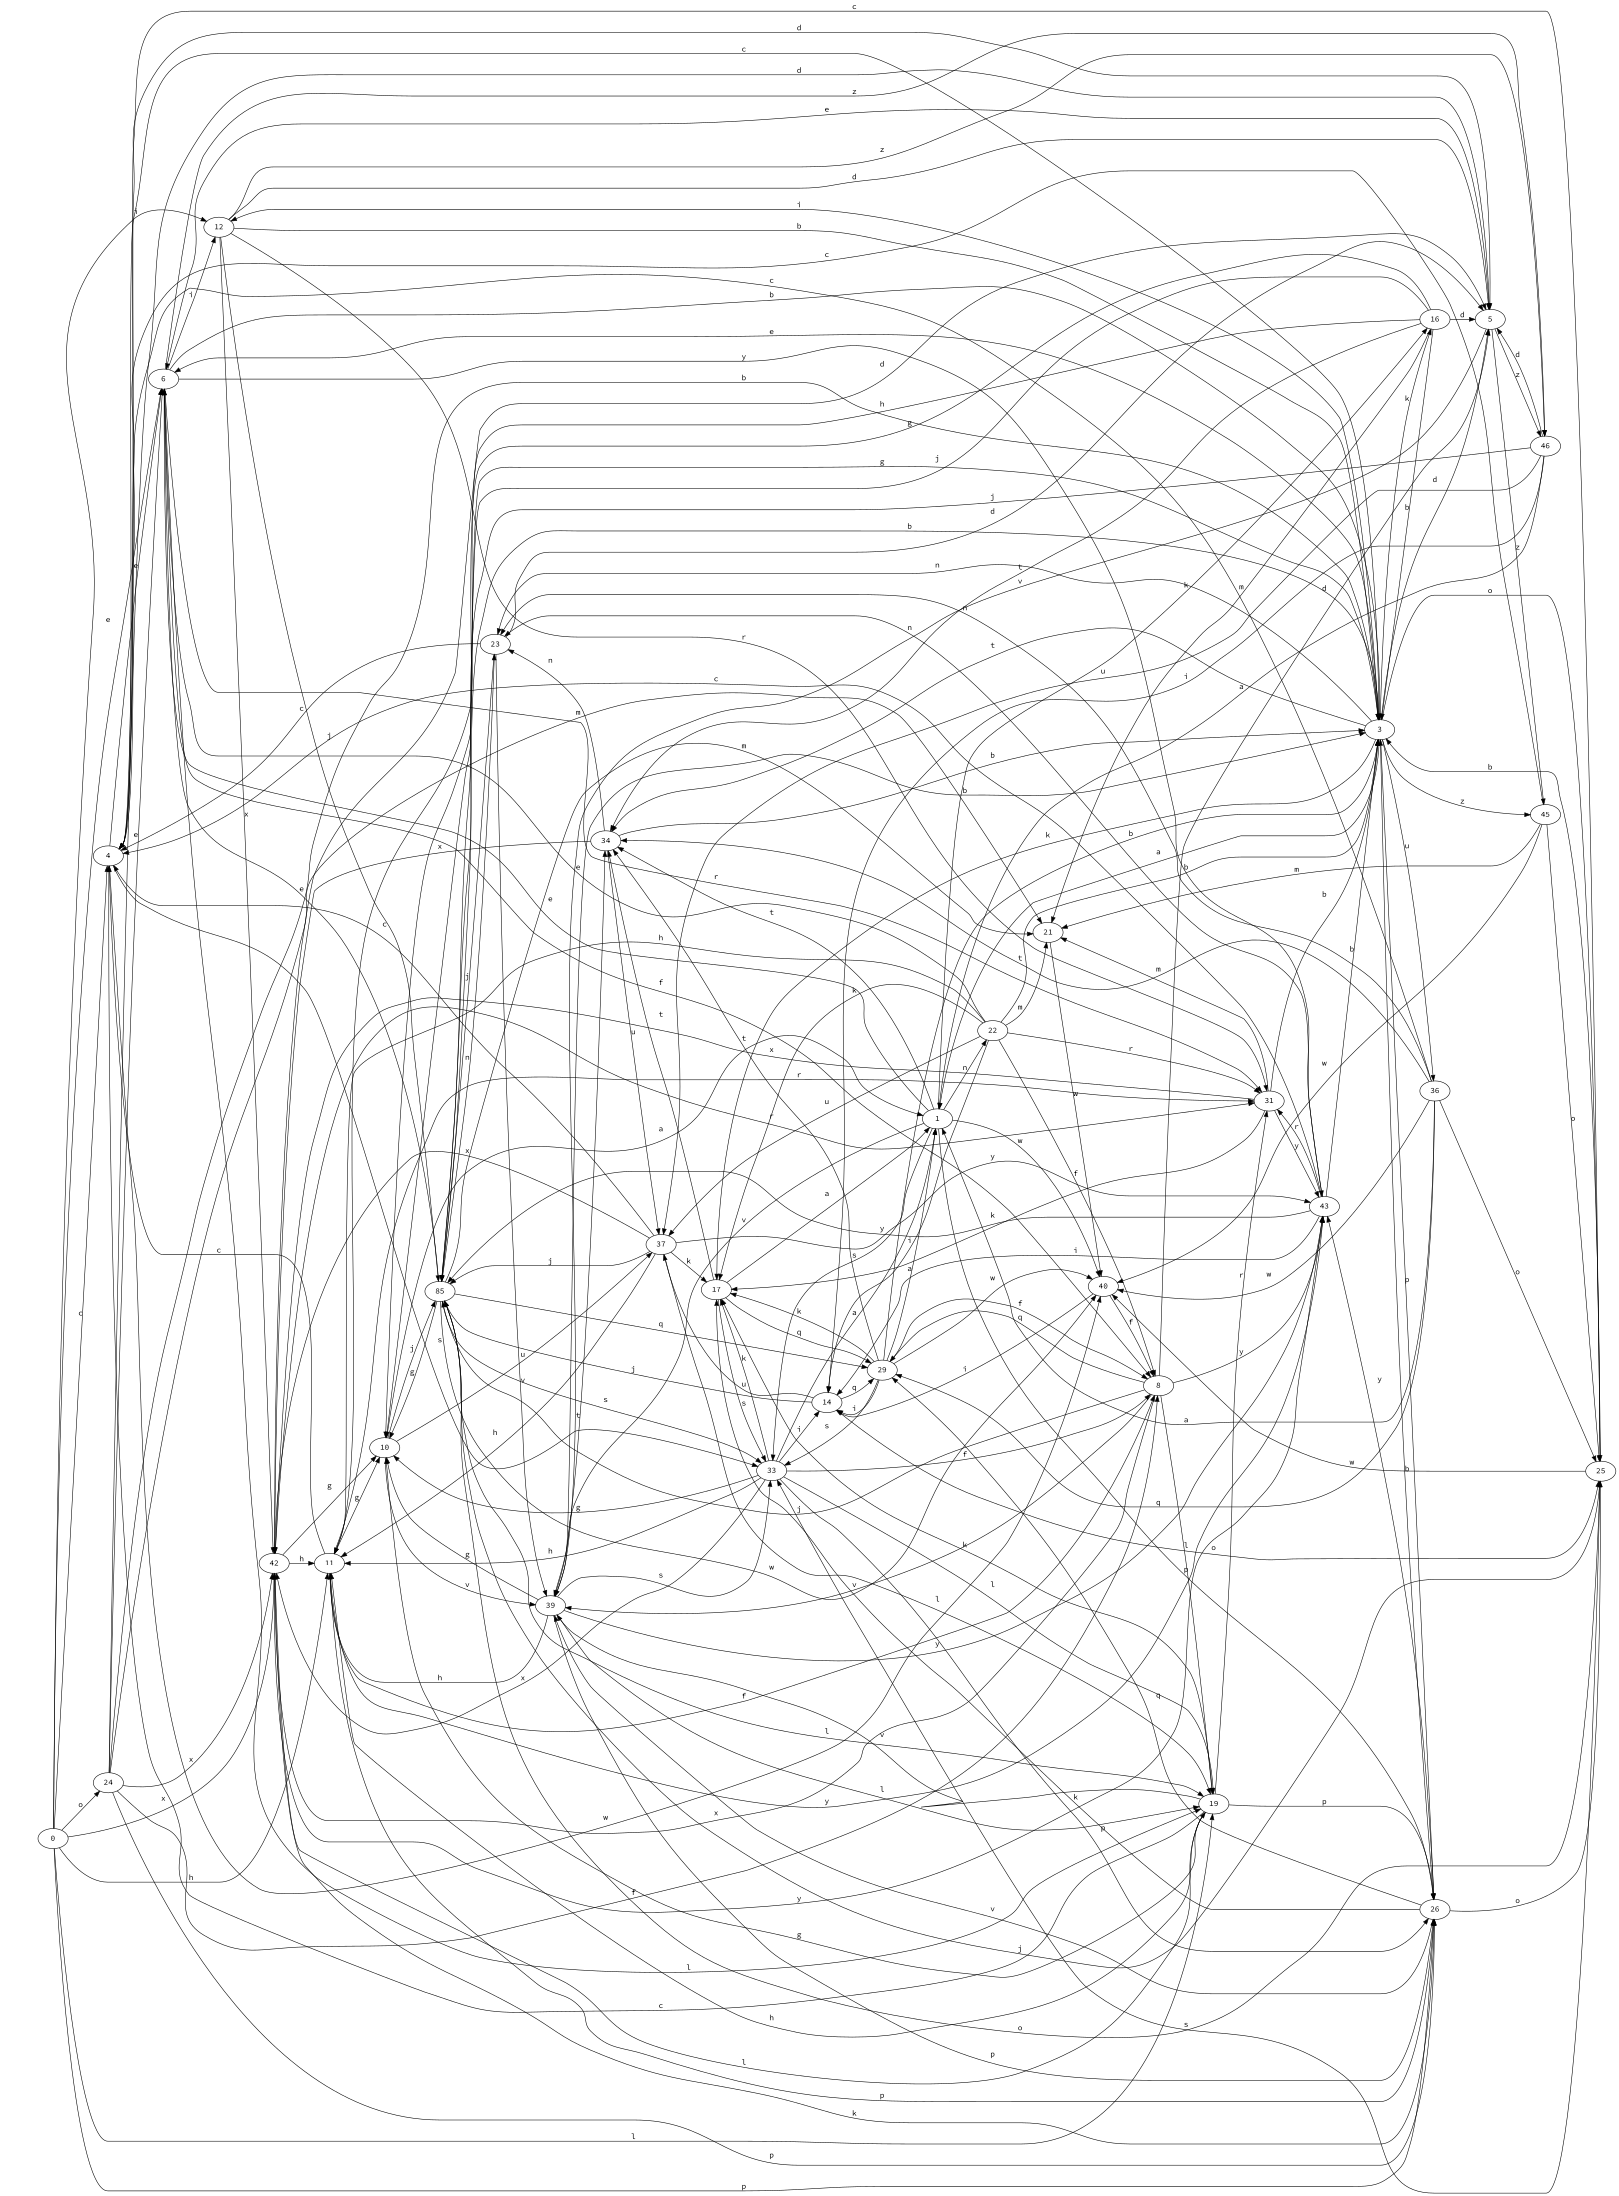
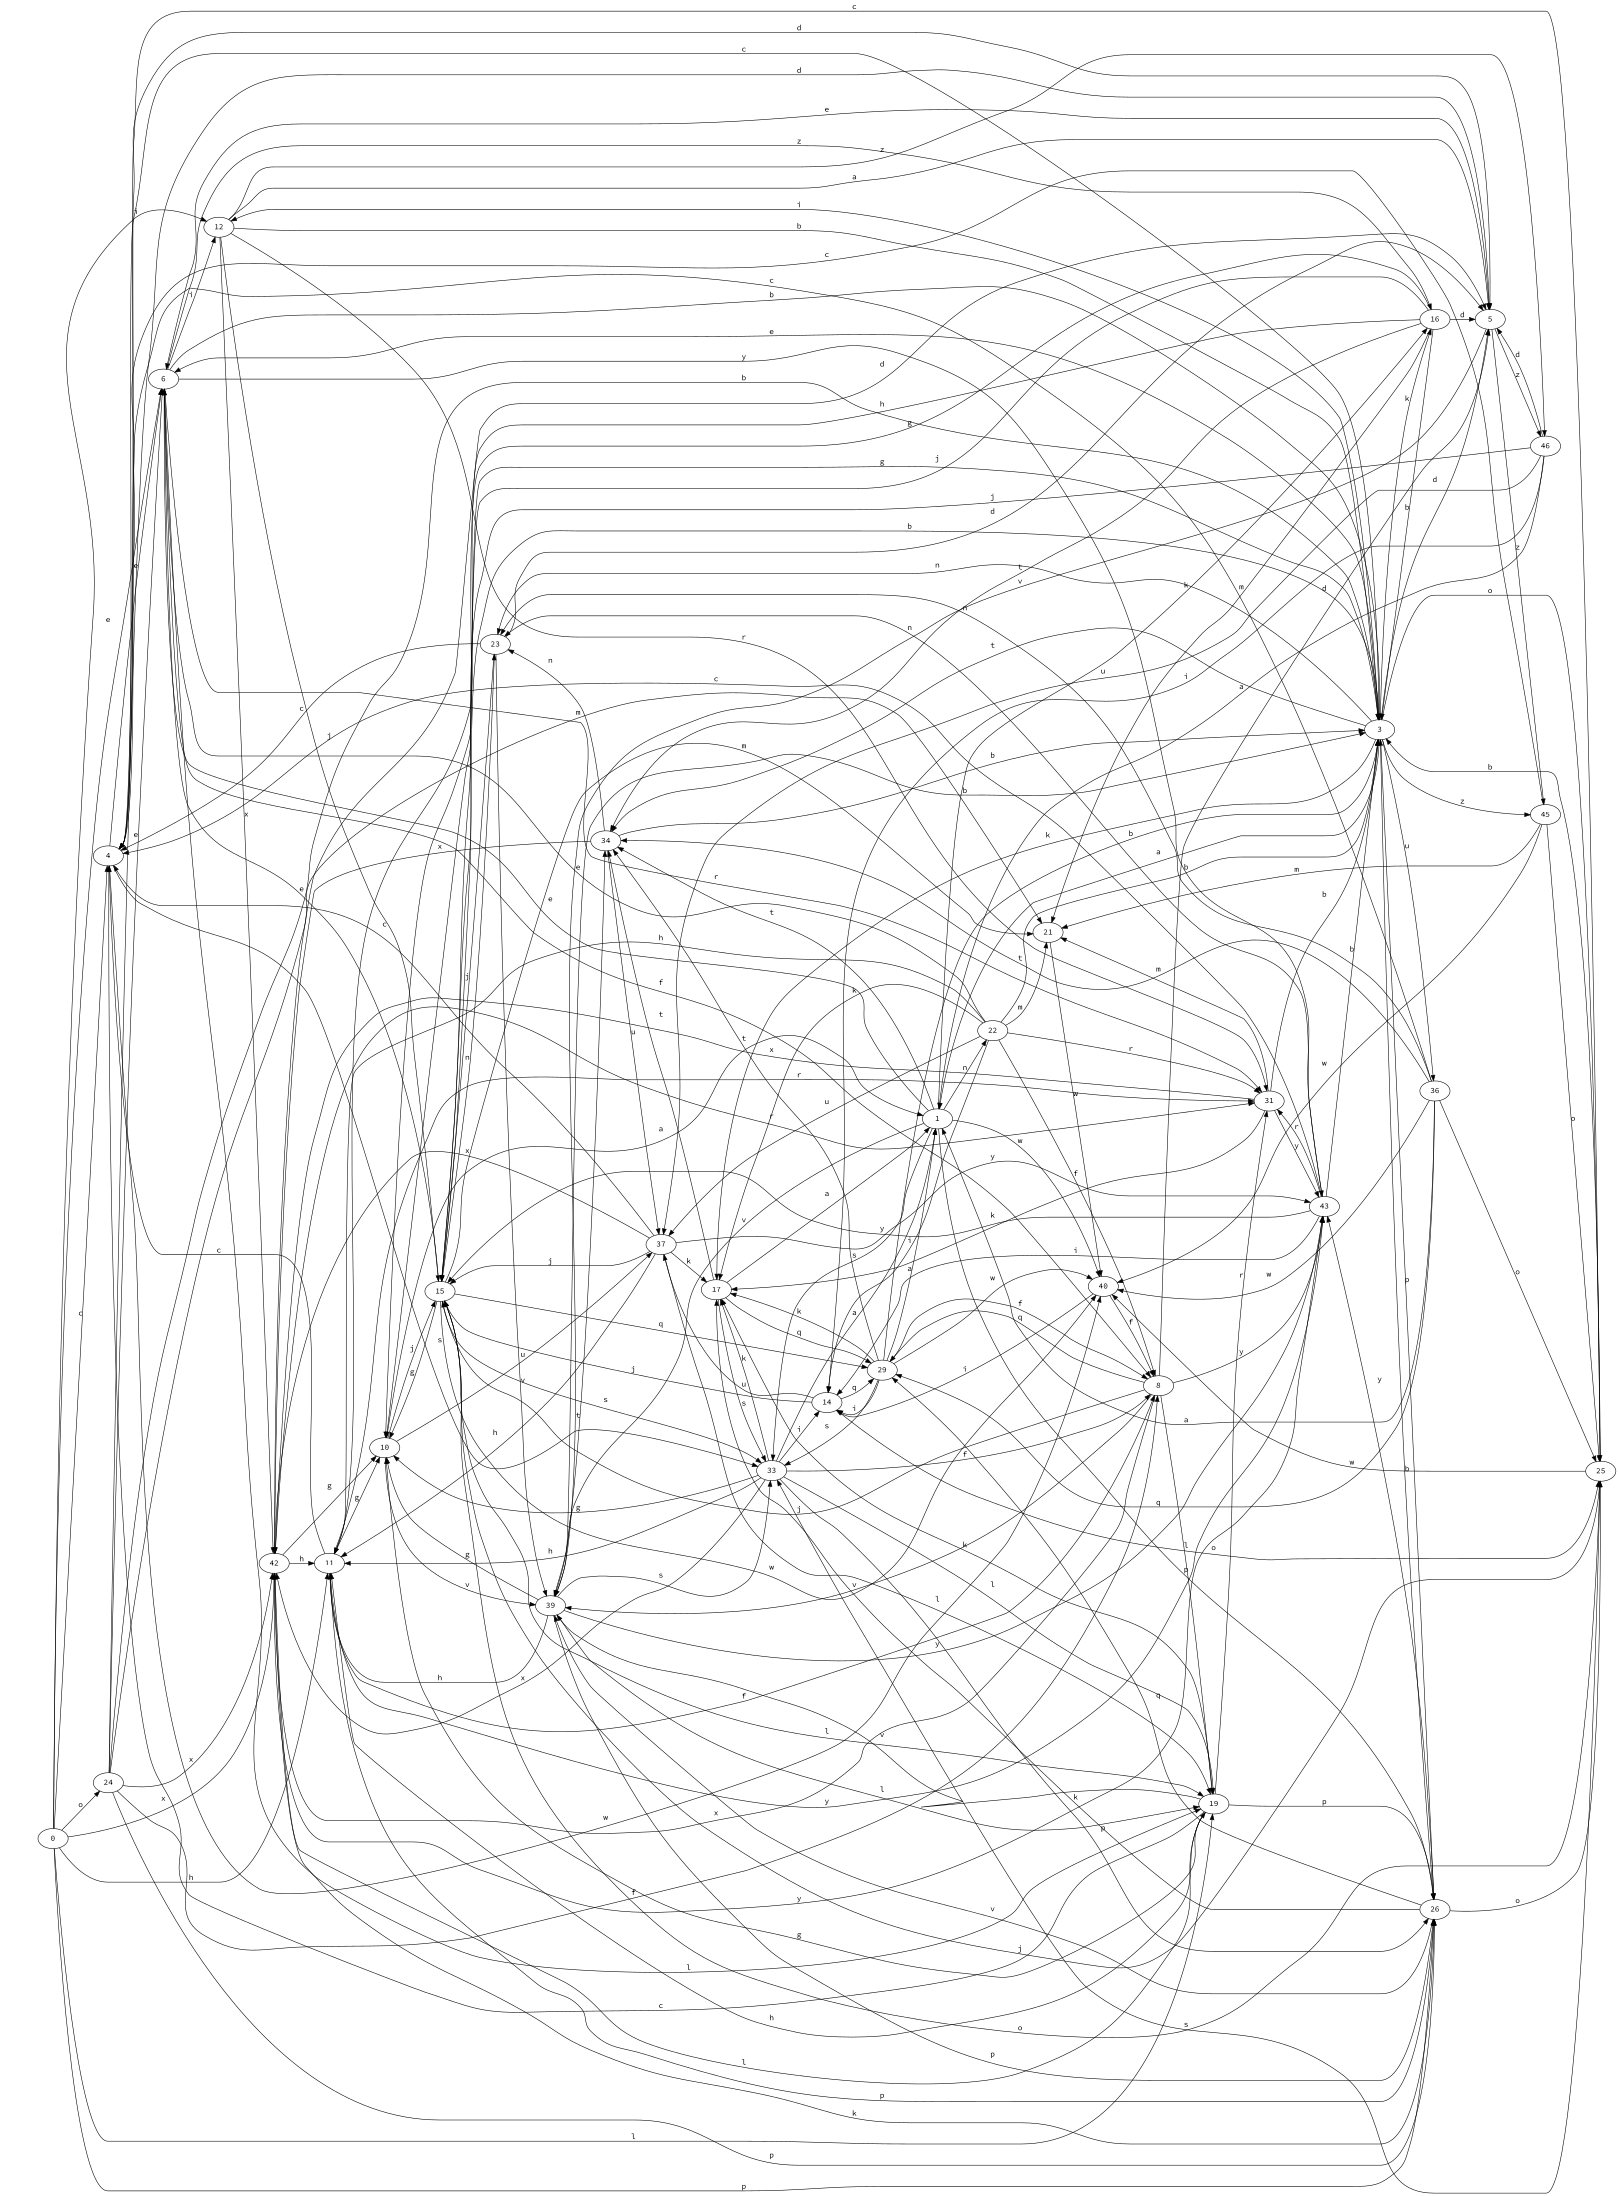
(937, 79) -> (749, 146)
(855, 177) -> (855, 177)
(440, 1291) -> (440, 1291)
